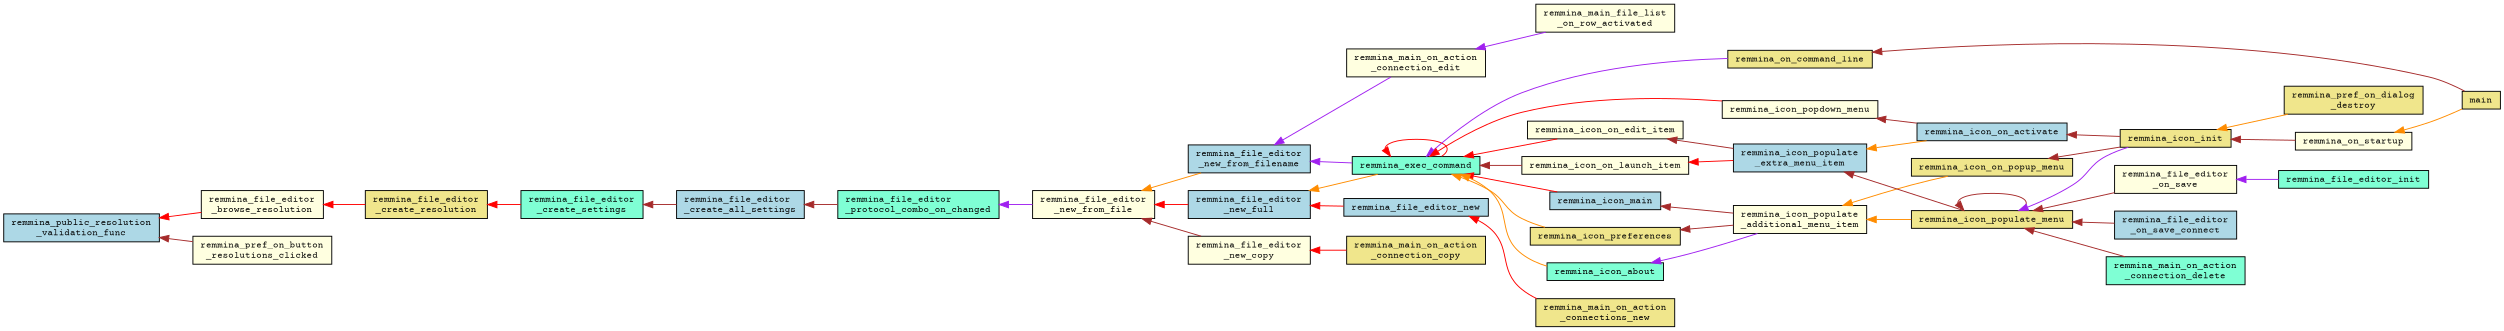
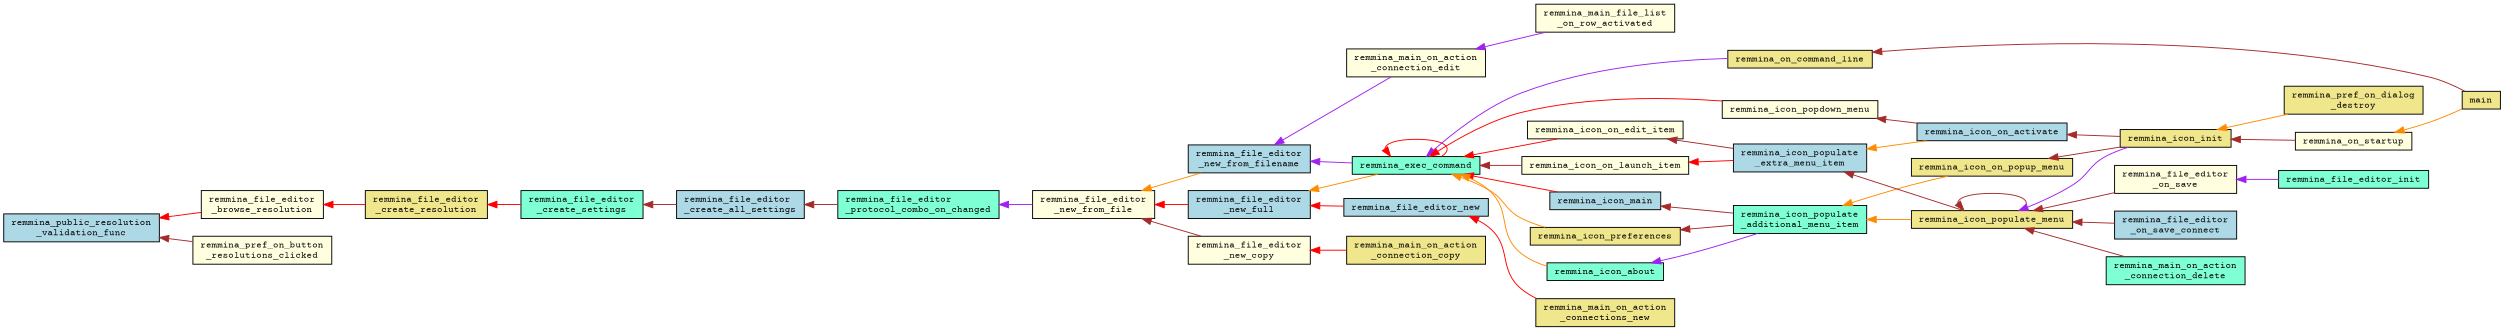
(1800, 219) -> (1800, 219)
